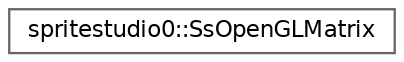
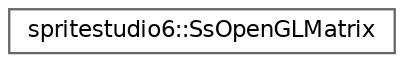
(202, 31) -> (202, 31)
